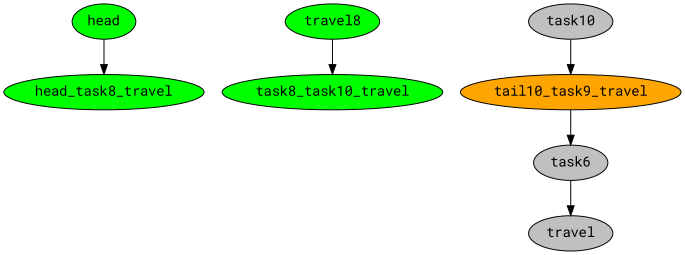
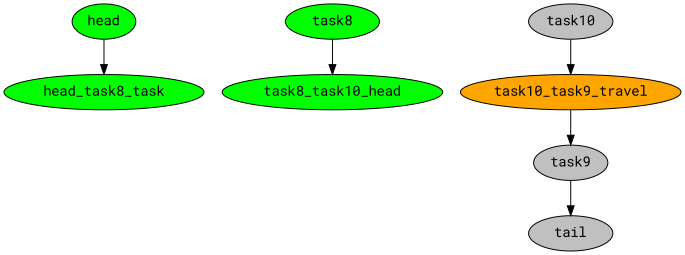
(332, 22) -> (332, 22)
(104, 92) -> (104, 92)
(332, 92) -> (332, 92)
(571, 92) -> (571, 92)
(571, 163) -> (571, 163)
(571, 233) -> (571, 233)
